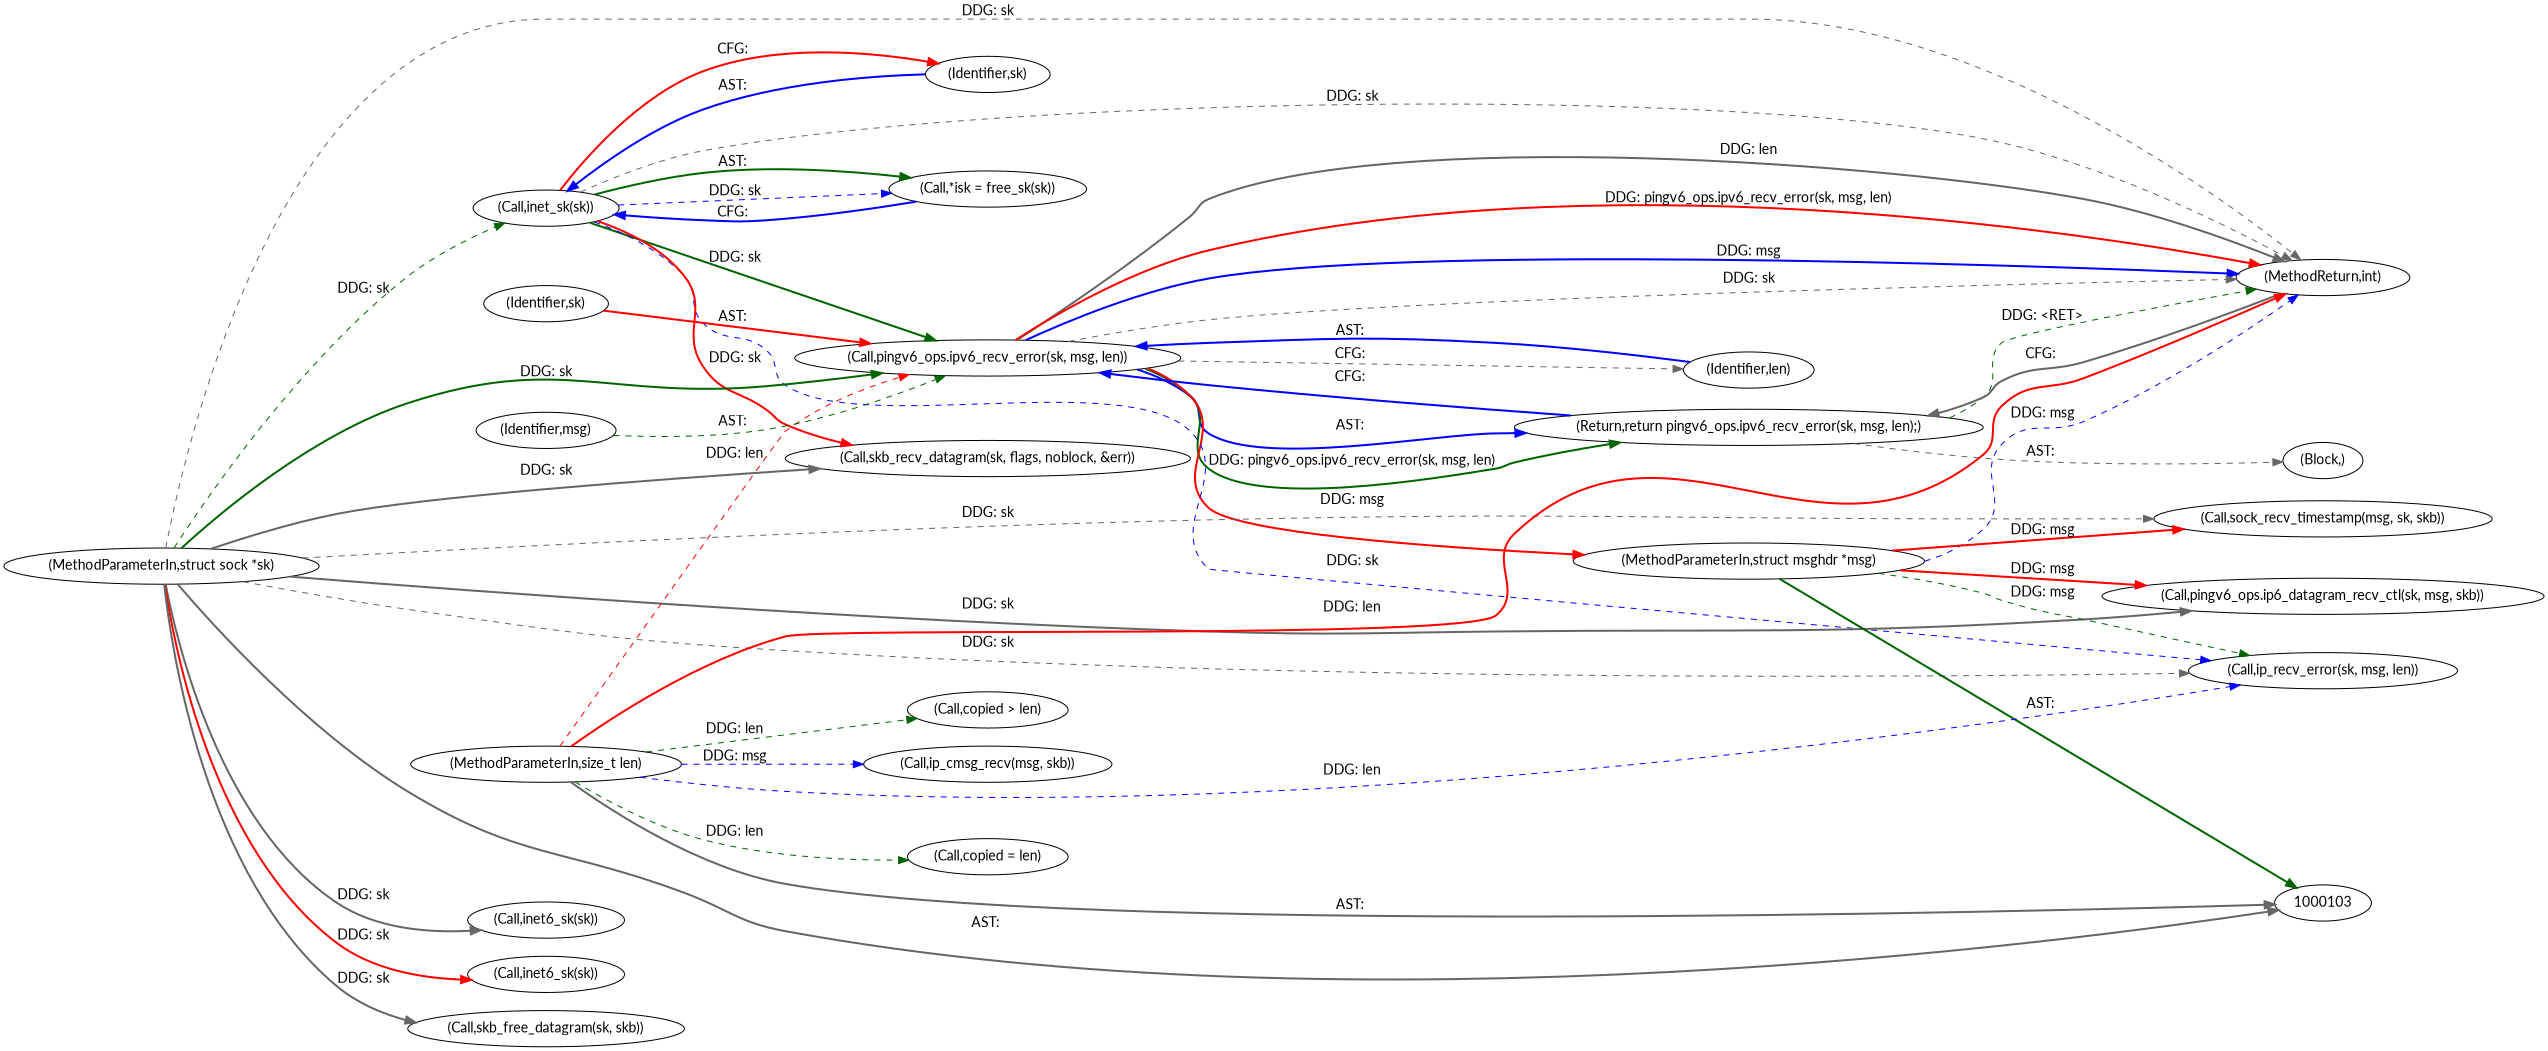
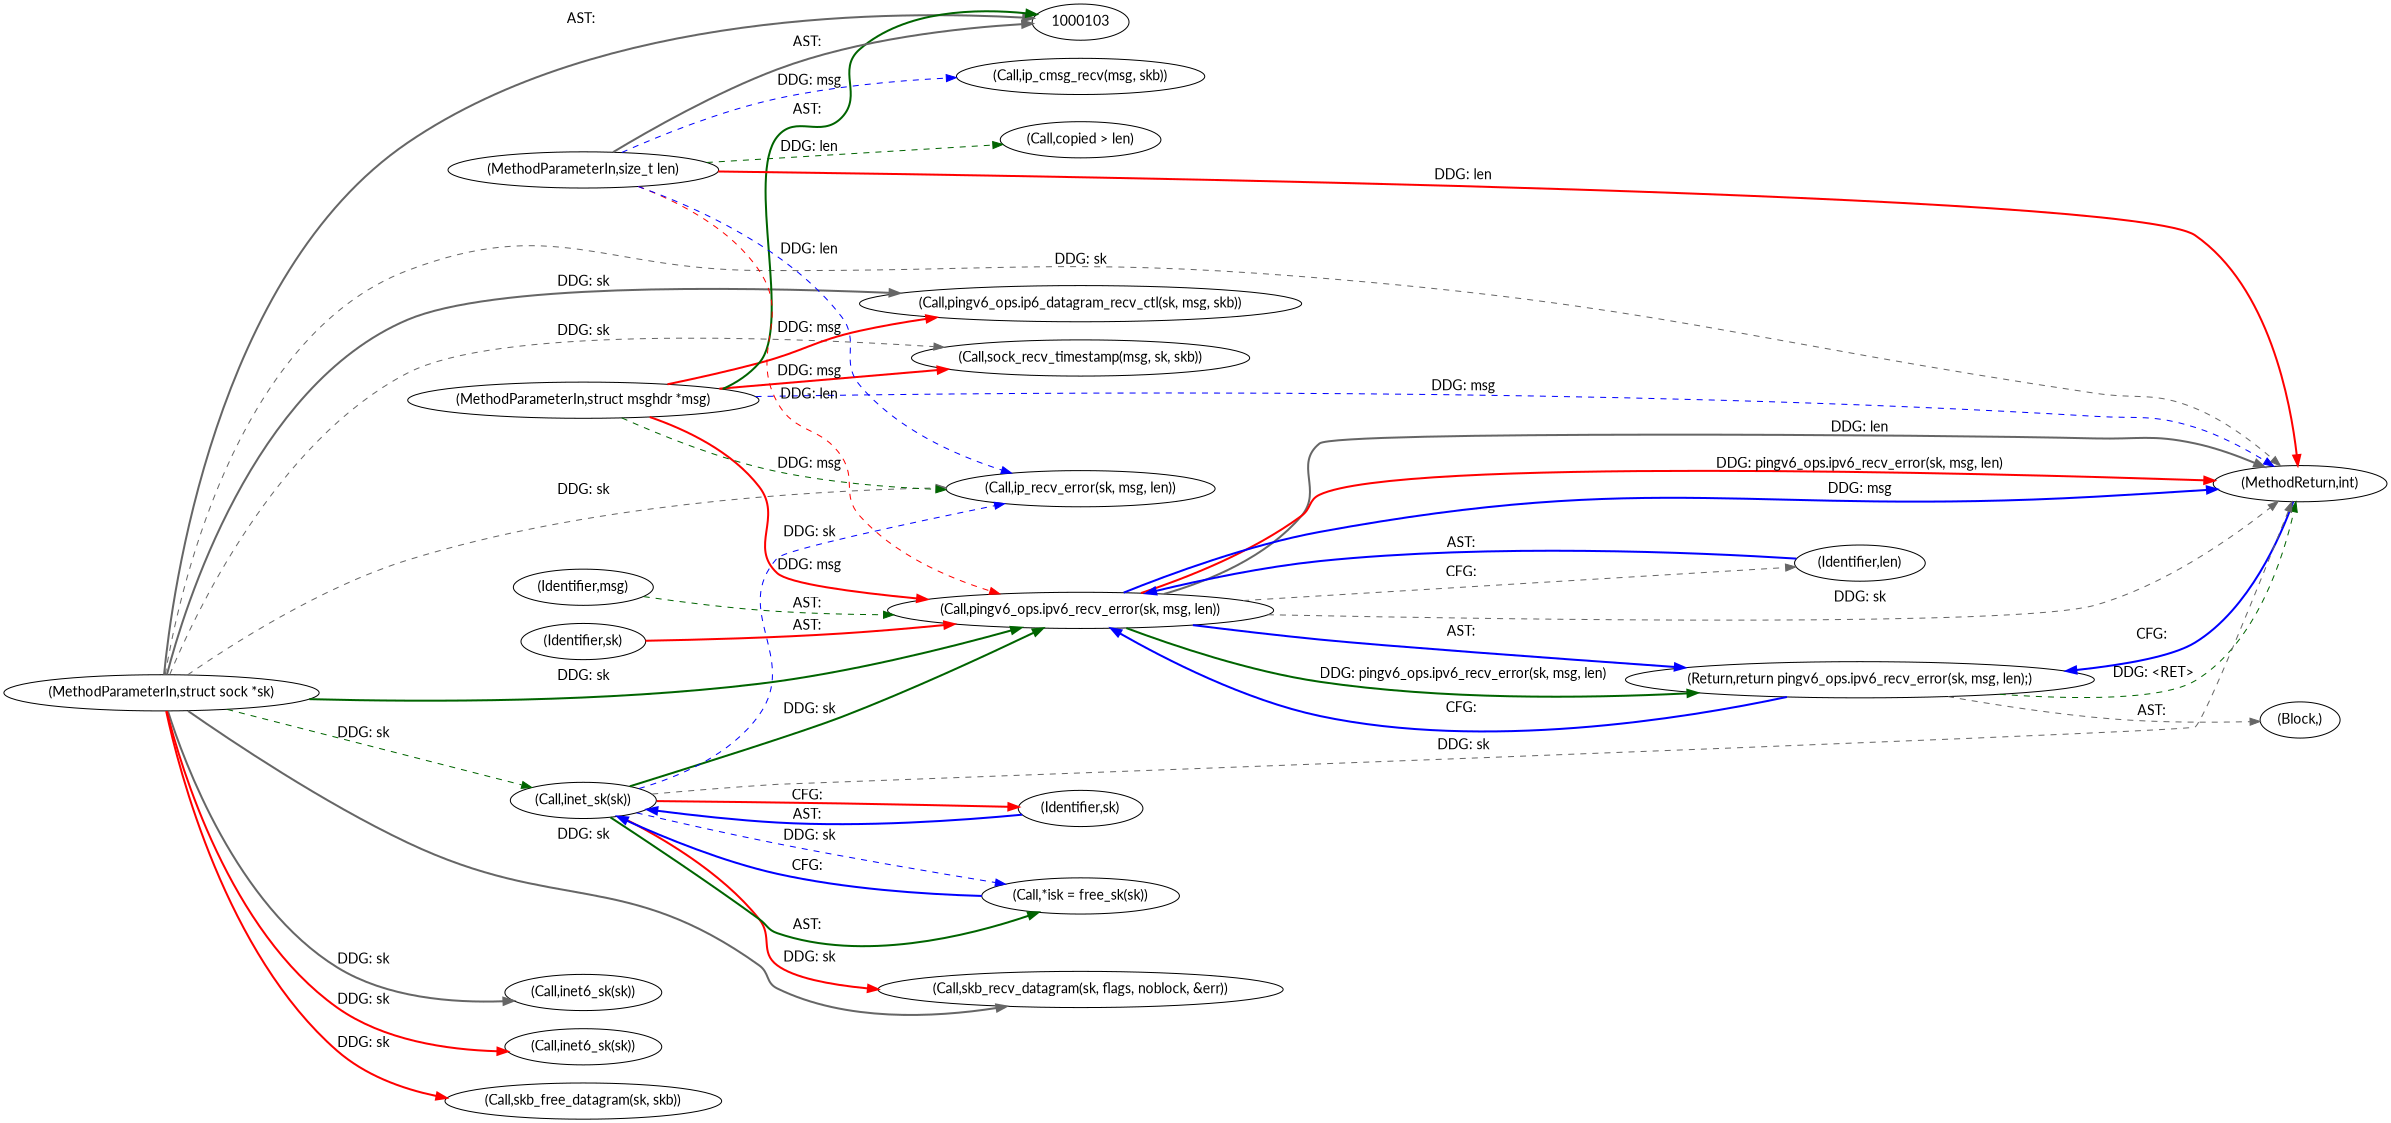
(2109, 355) -> (2216, 627)
(1304, 532) -> (766, 536)
(231, 837) -> (253, 943)
(988, 857) -> none
